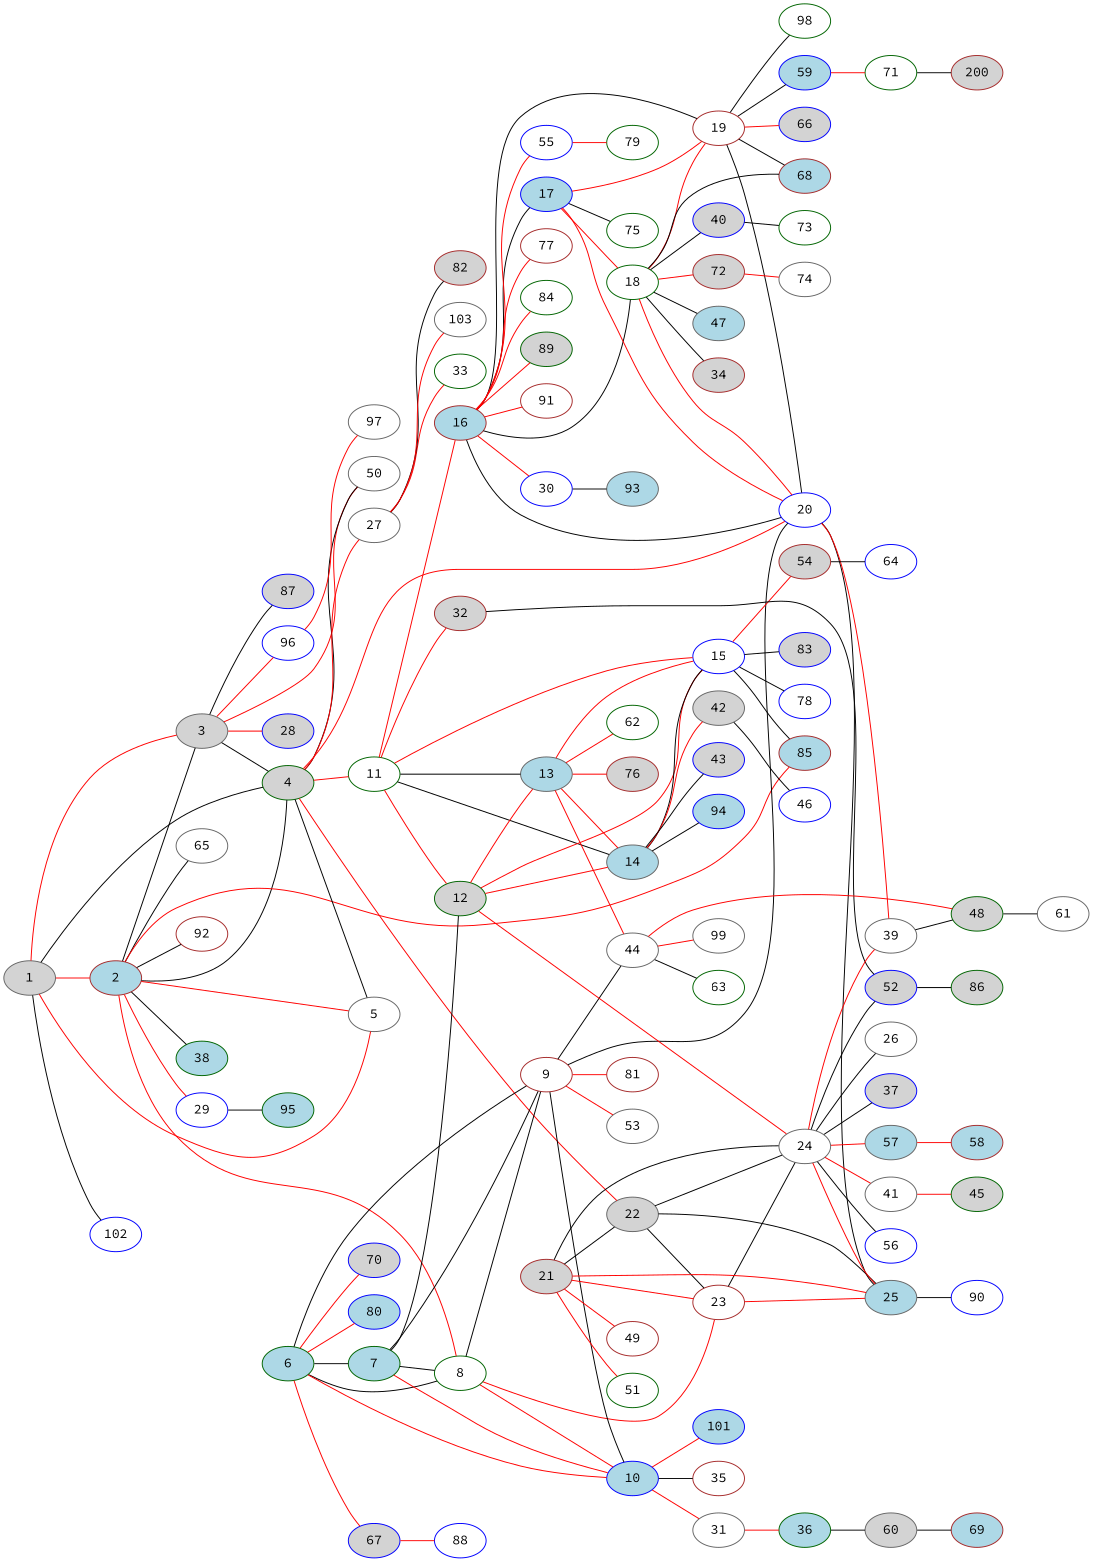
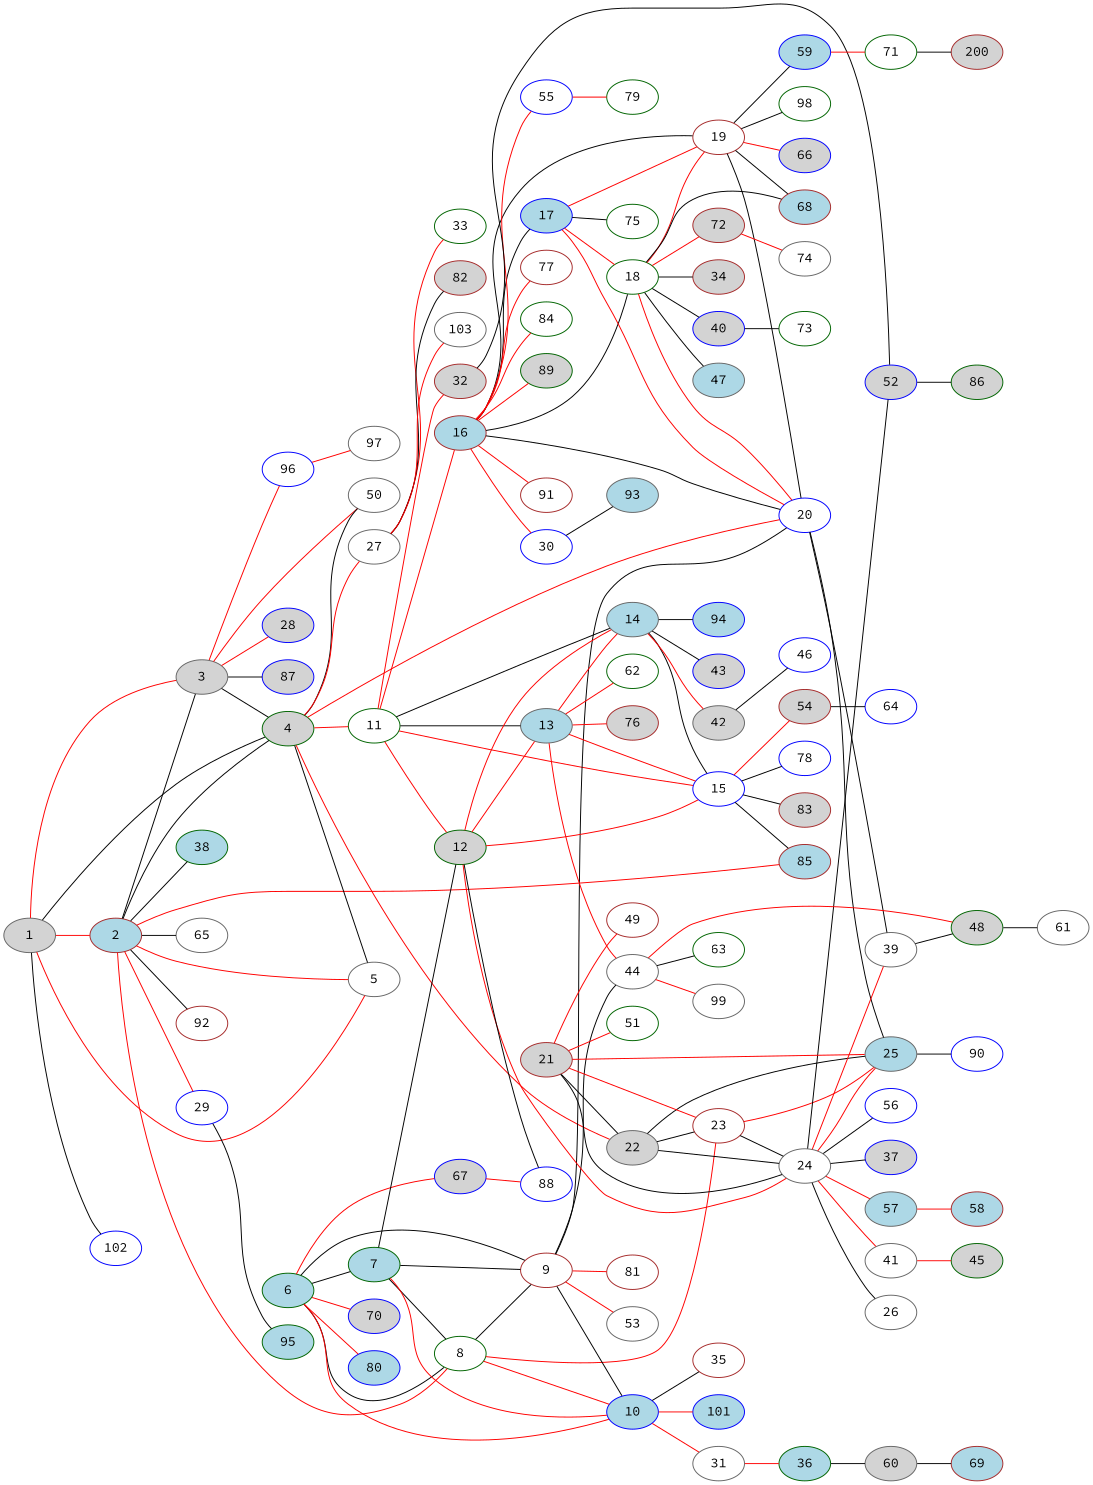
(805, 650) -> (805, 810)
(869, 718) -> (856, 762)
none -> (512, 1086)
